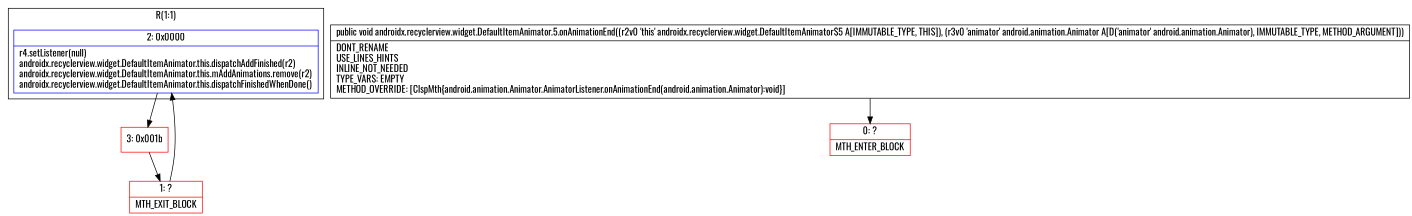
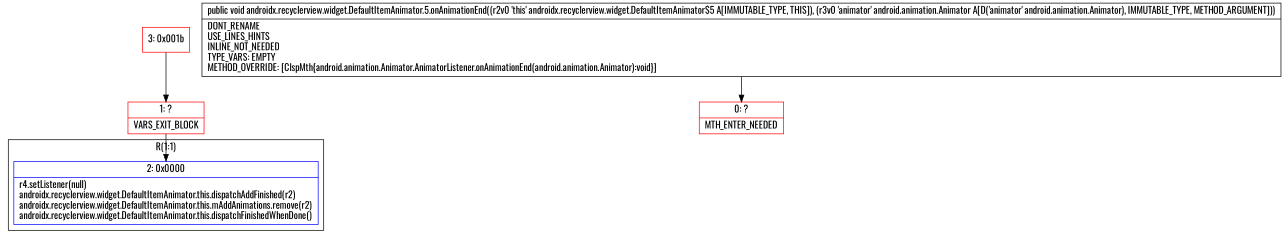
(154, 107) -> none
(870, 147) -> (741, 126)
(166, 205) -> (166, 126)
